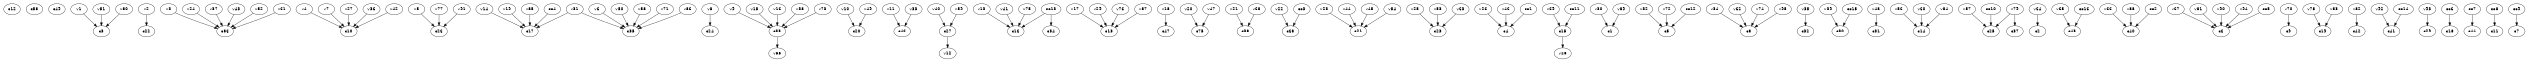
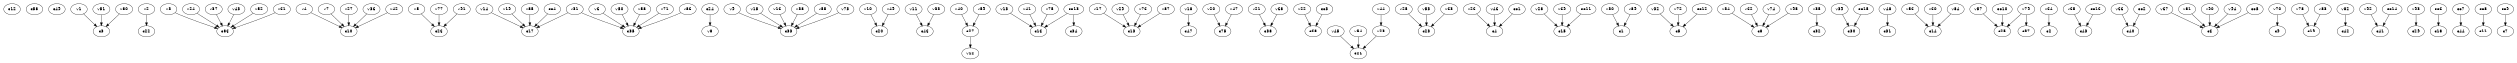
(2131, 9) -> none
(710, 19) -> (710, 19)
(1352, 19) -> (1381, 19)
(777, 41) -> (807, 19)
(1563, 41) -> (1550, 19)
